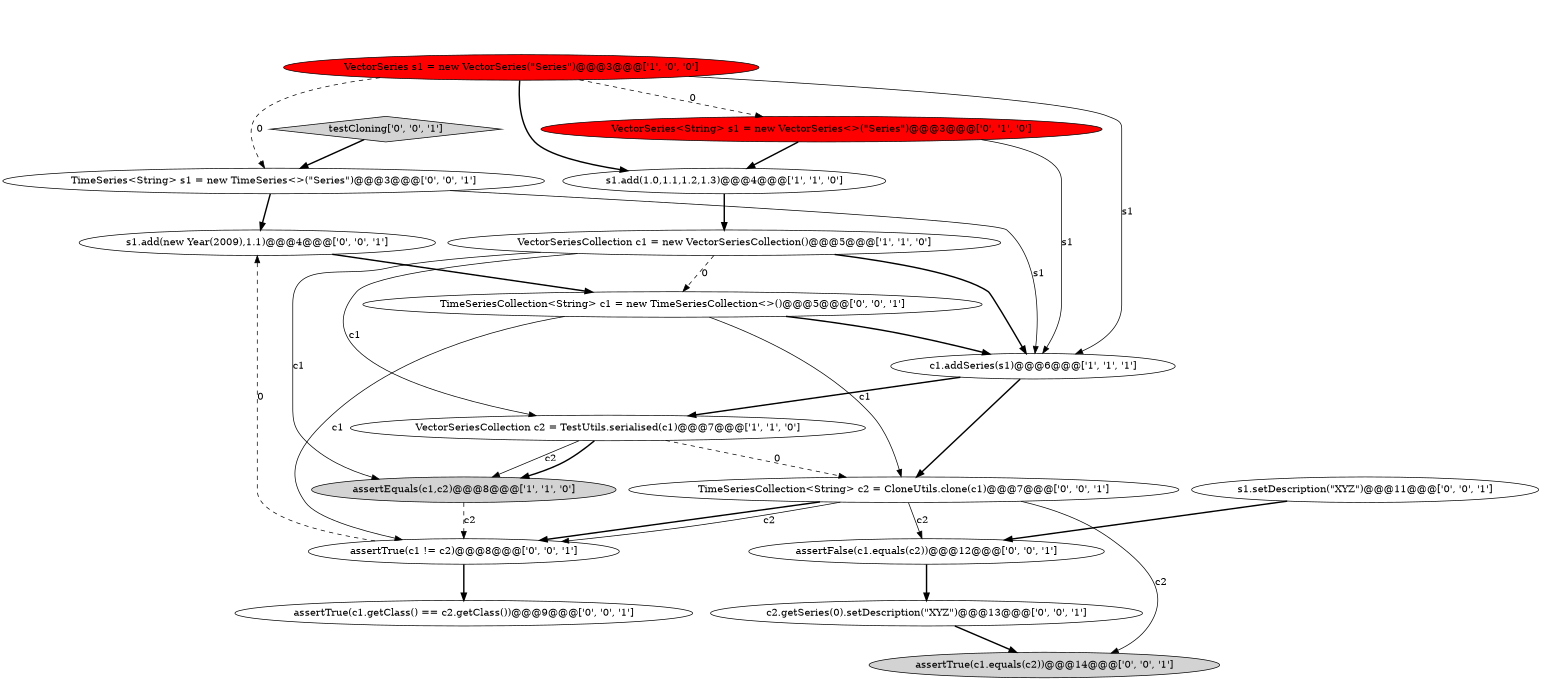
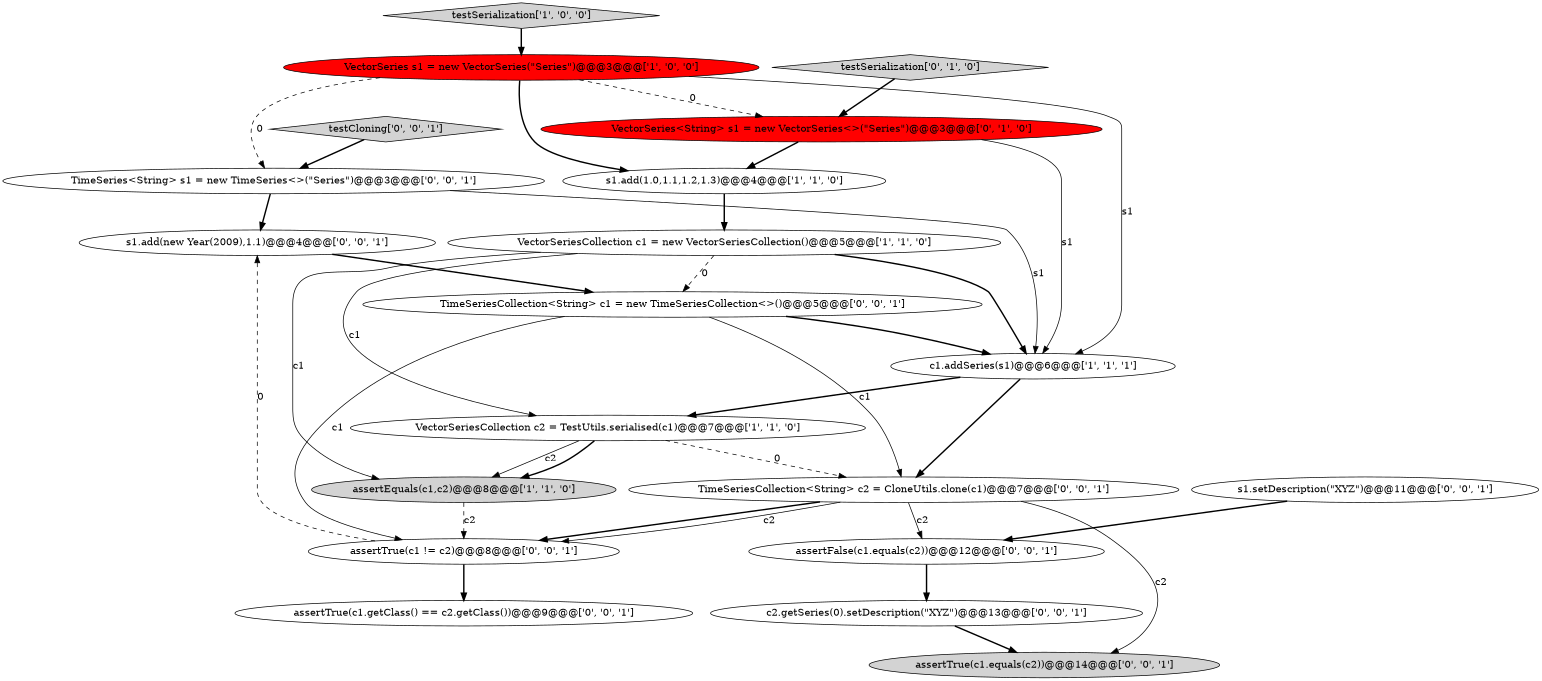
none -> (521, 16)
none -> (910, 67)
